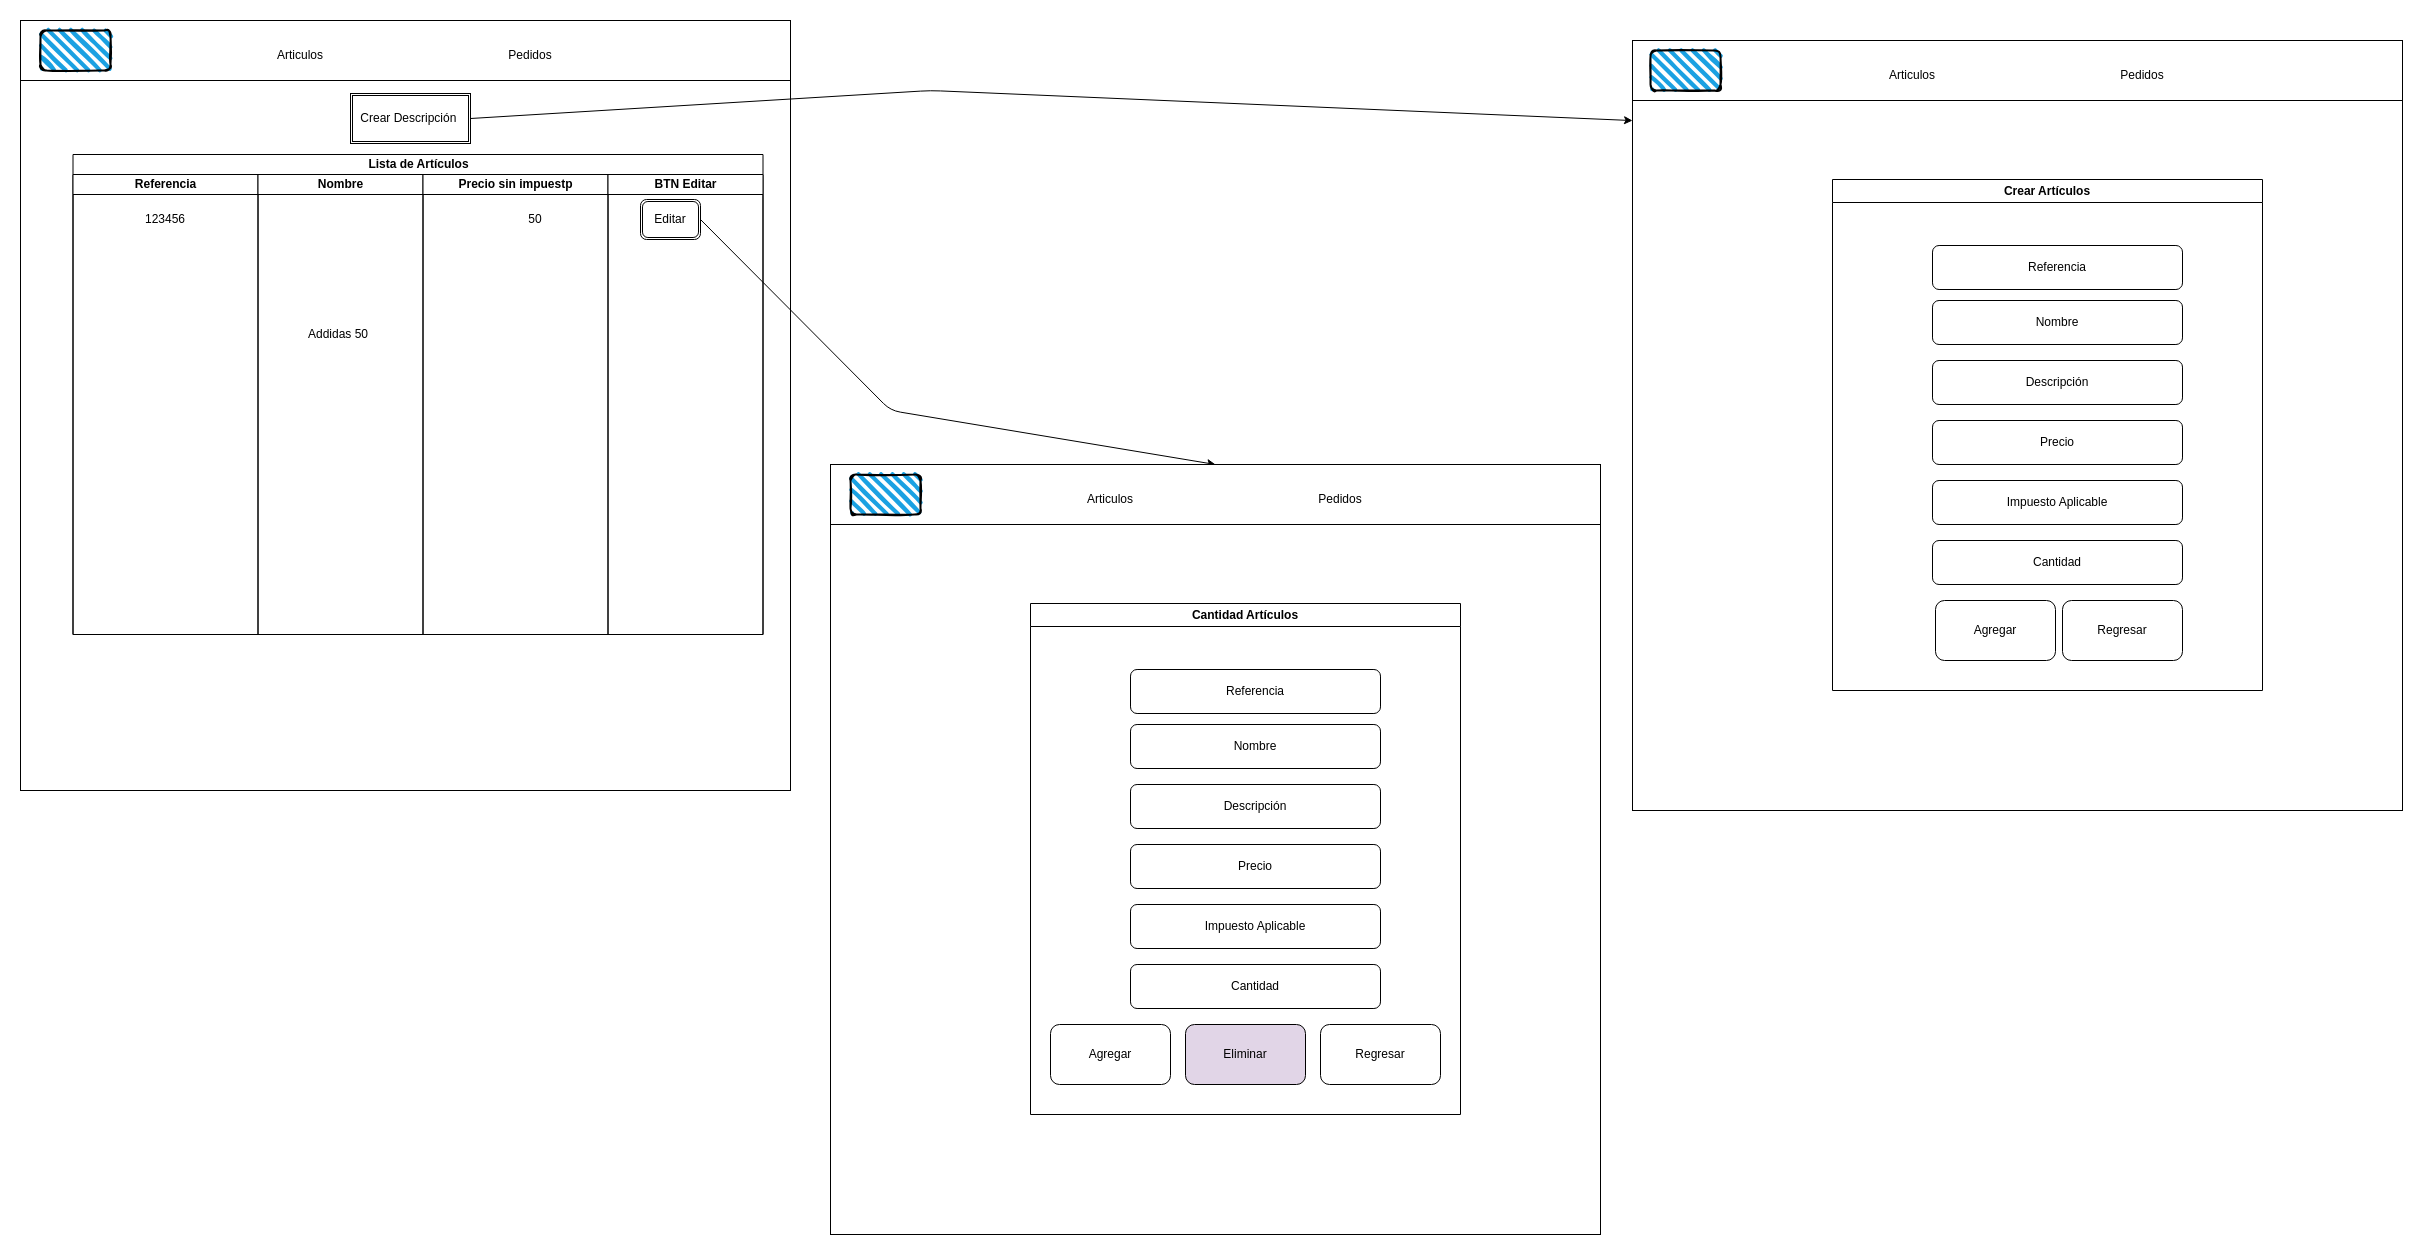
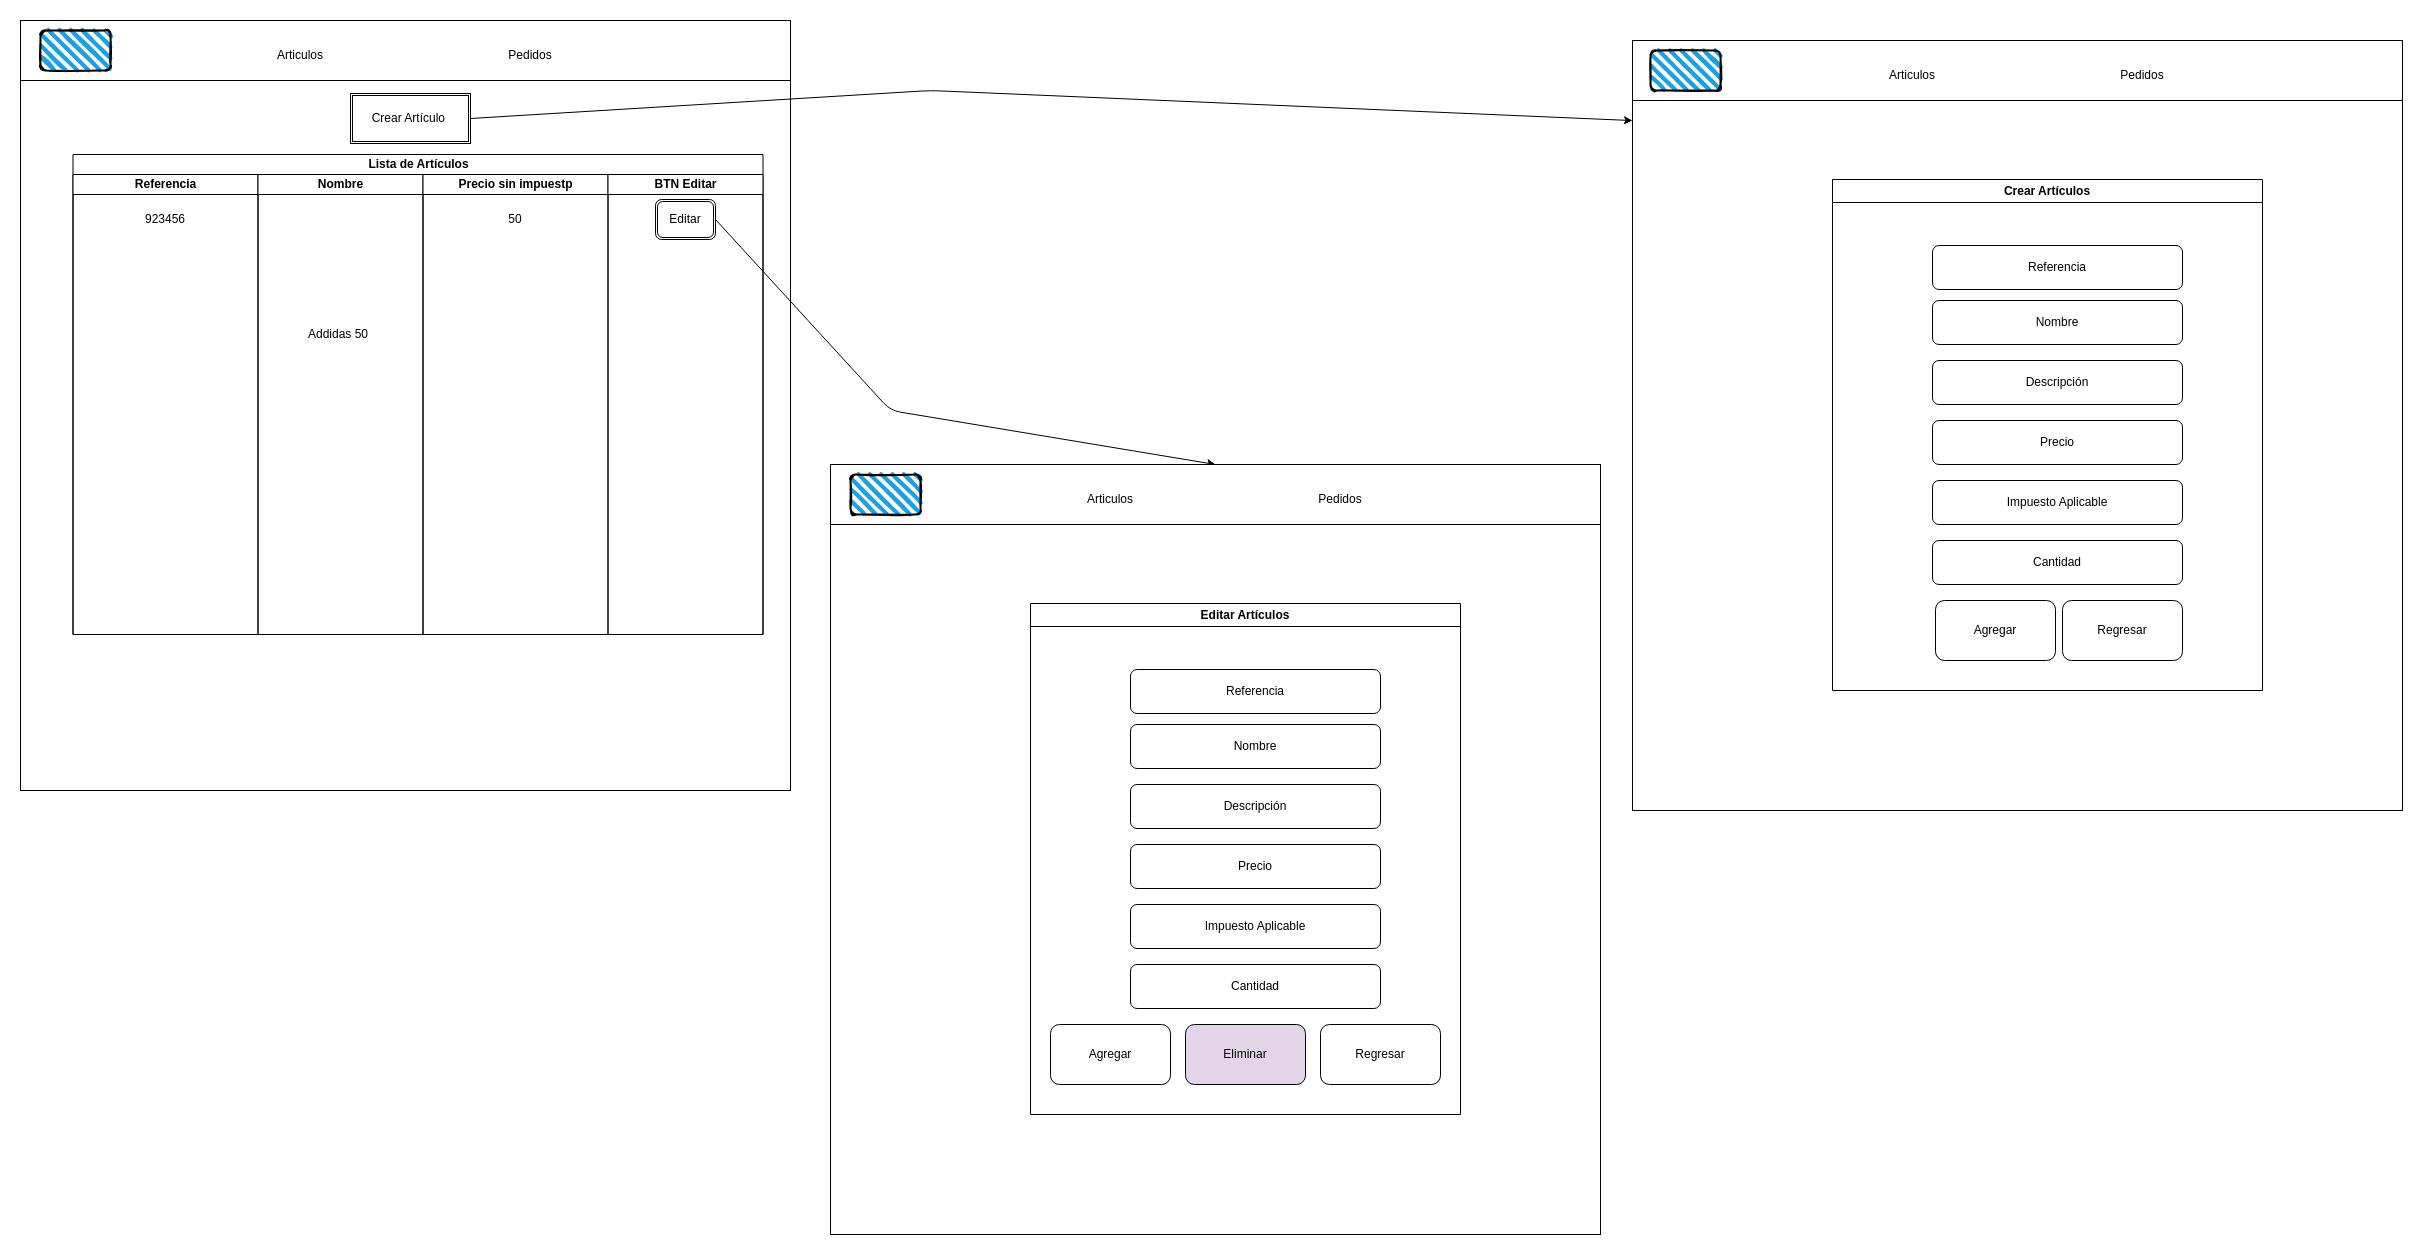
(411, 119) -> (411, 119)
(166, 220) -> (166, 220)
(536, 220) -> (516, 220)
(671, 220) -> (686, 220)
(1246, 616) -> (1246, 616)
